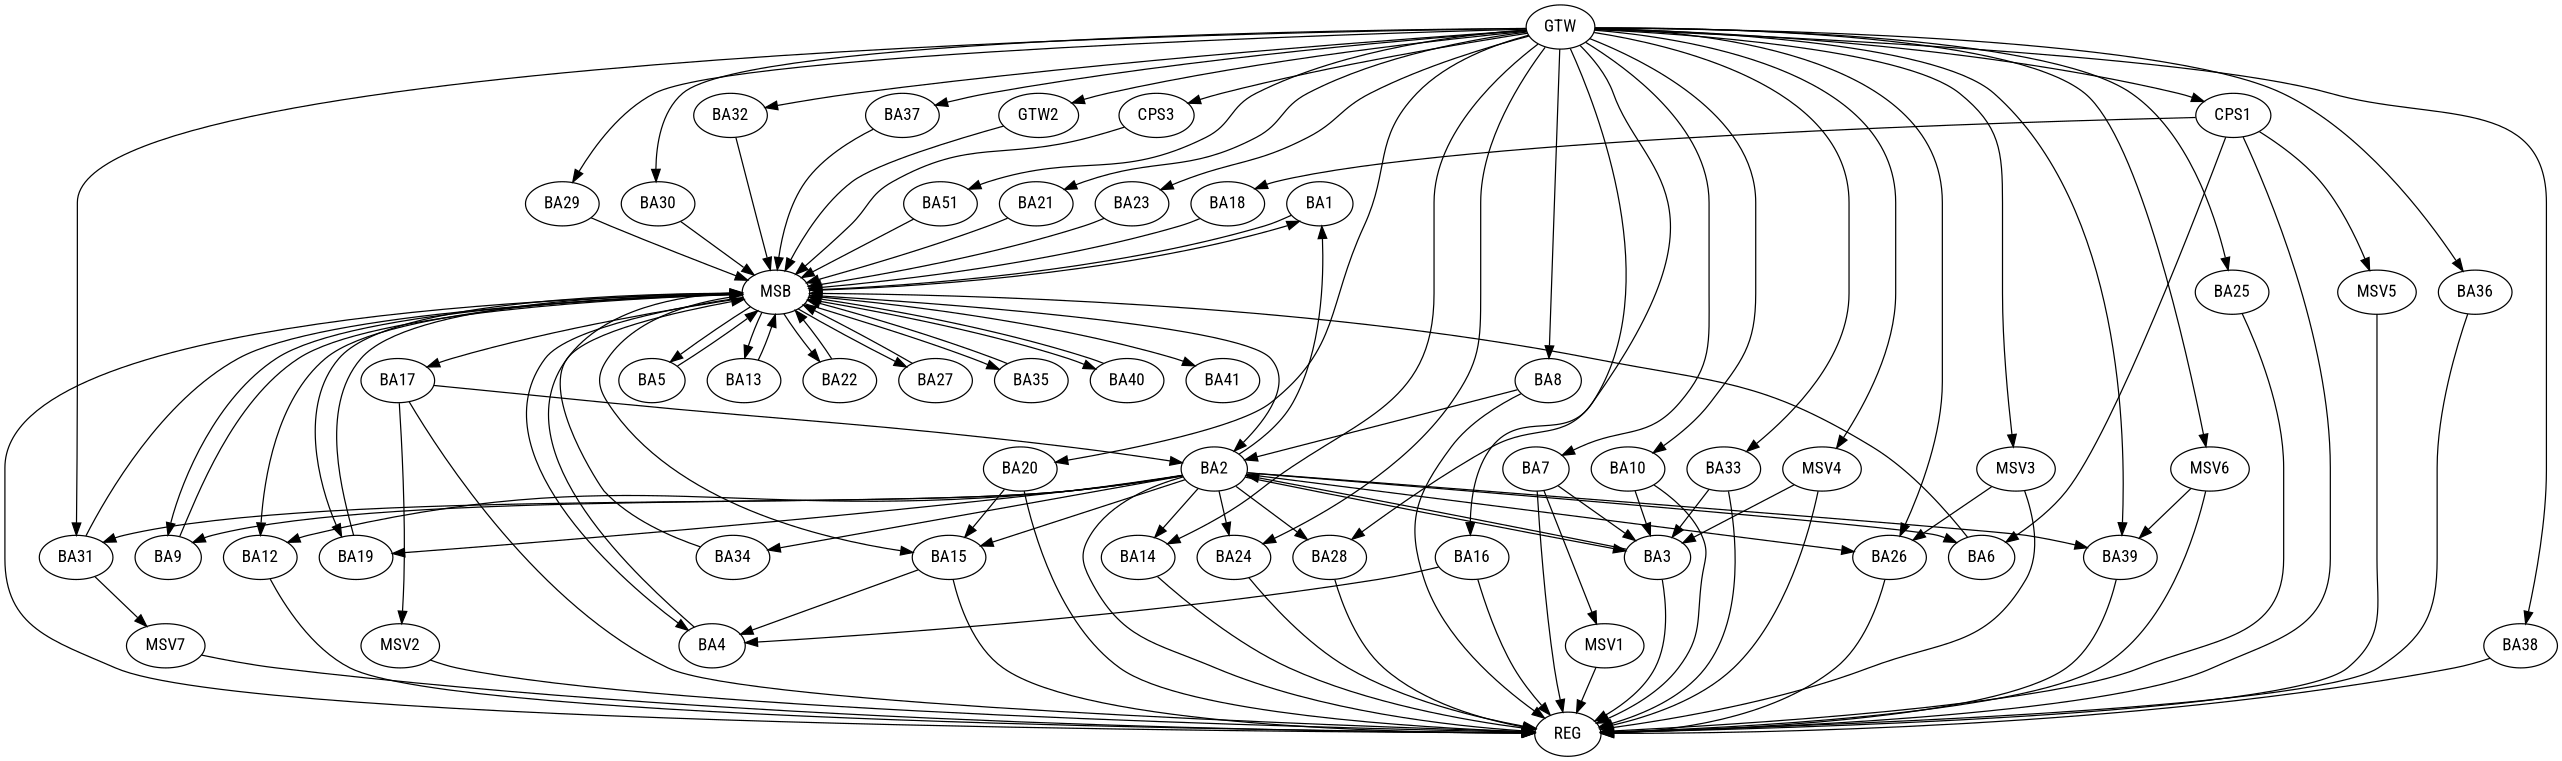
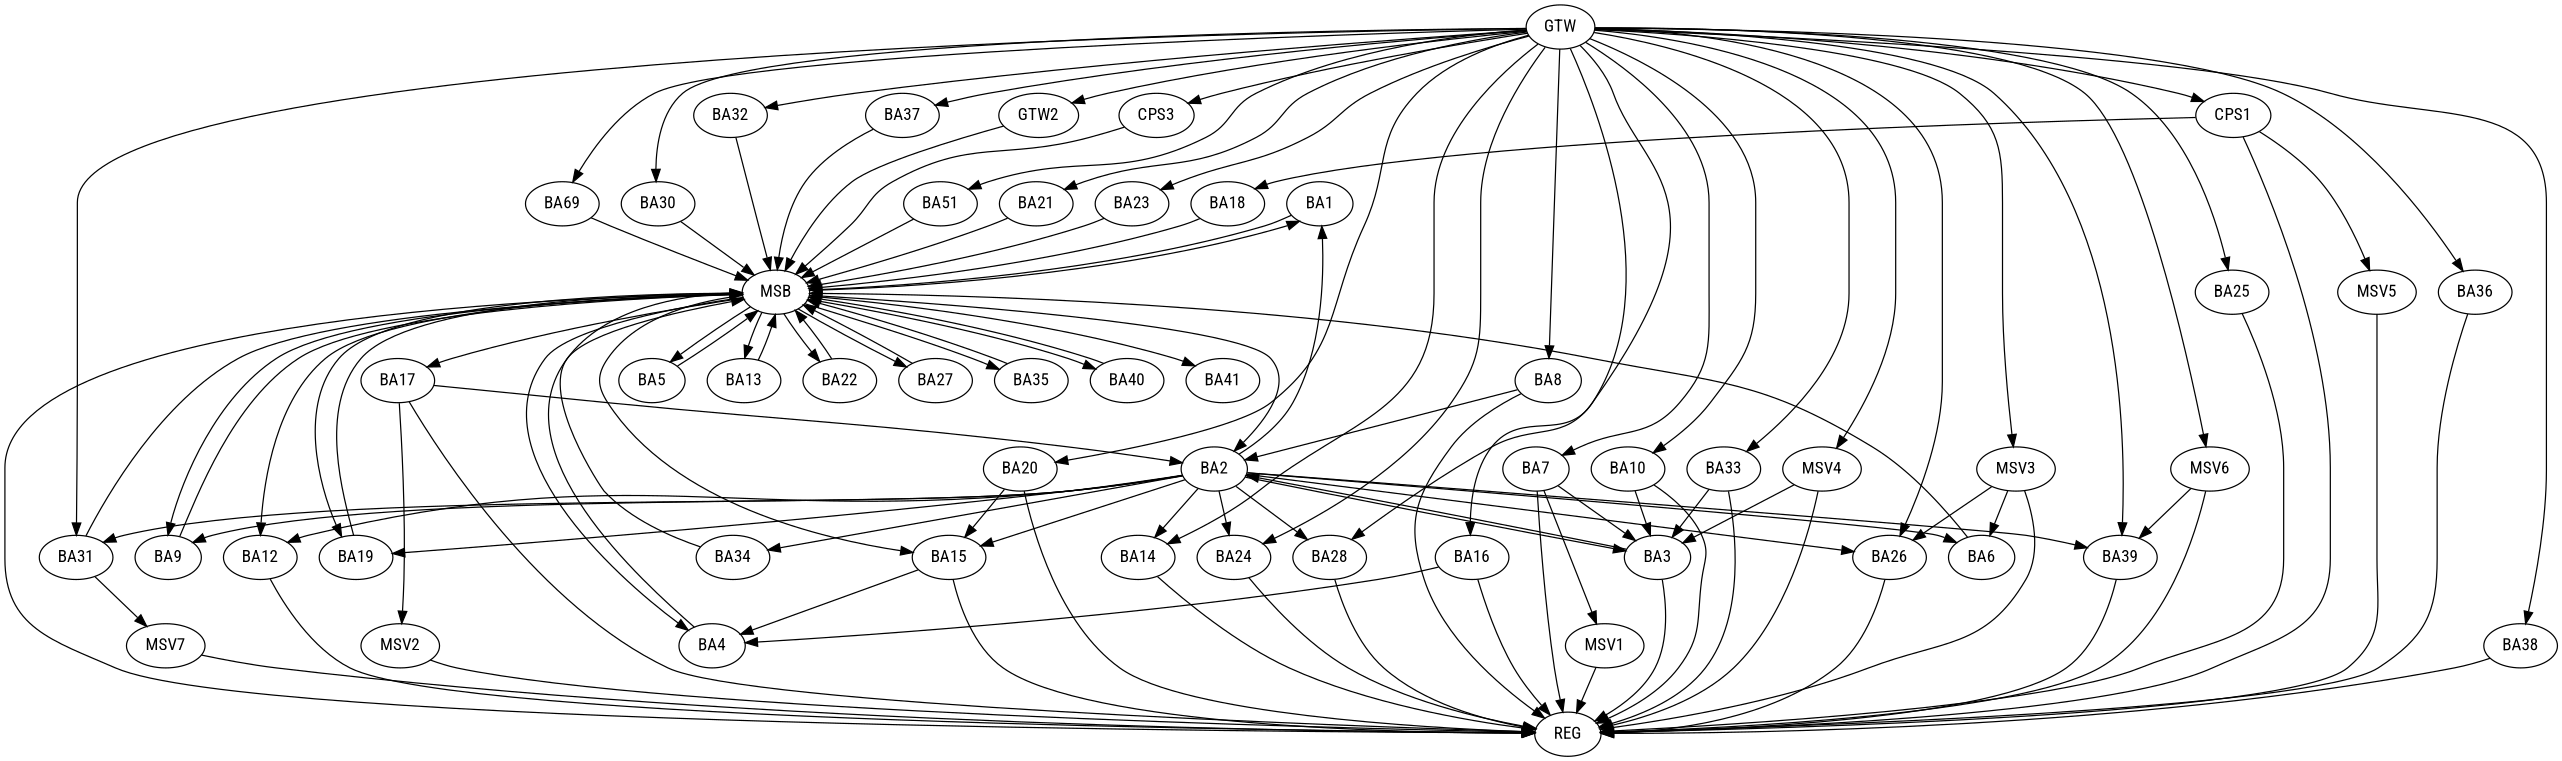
(562, 204) -> (562, 204)
(2141, 349) -> (2001, 508)
(1214, 667) -> none
